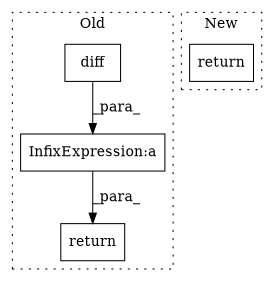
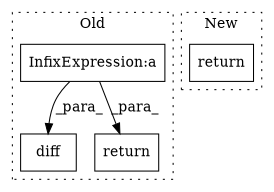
(93, 103) -> (55, 101)
